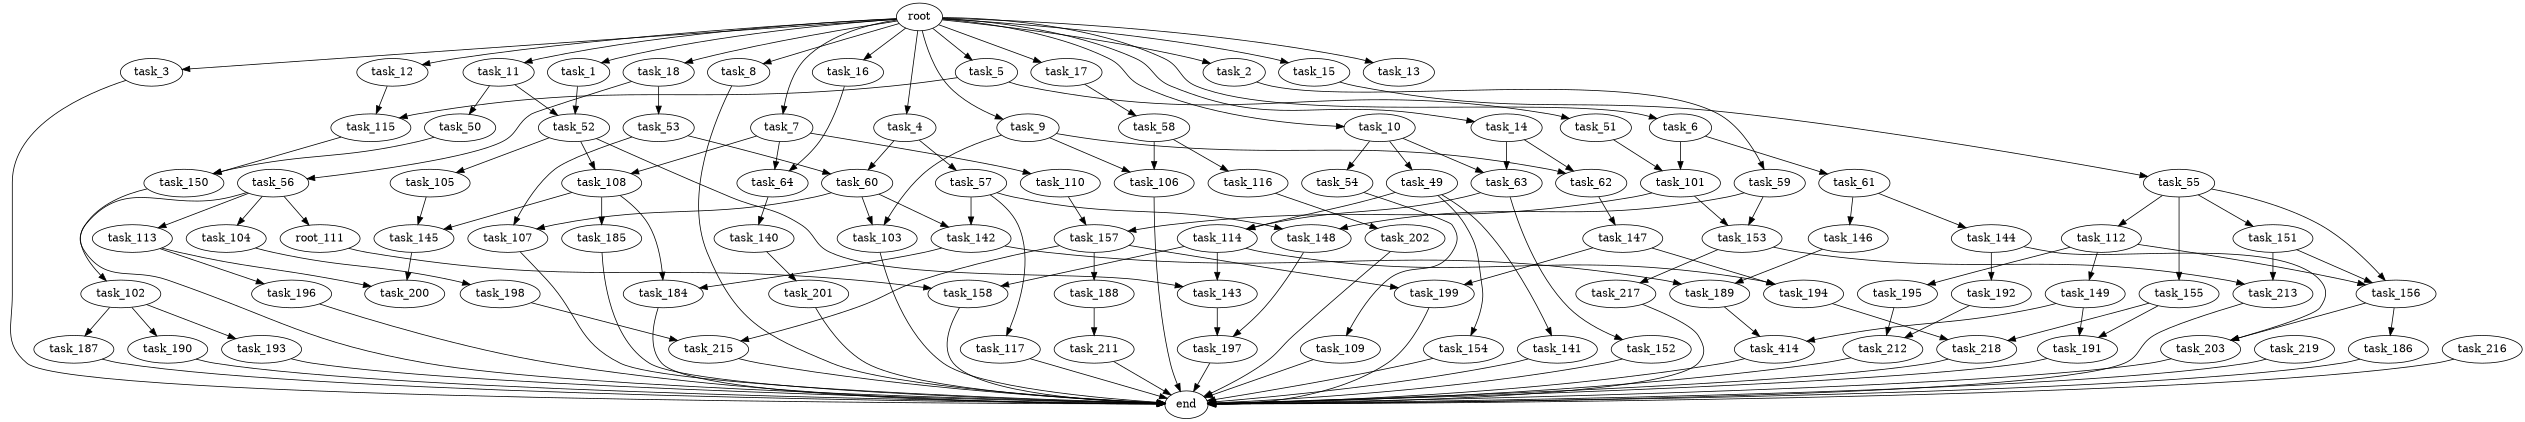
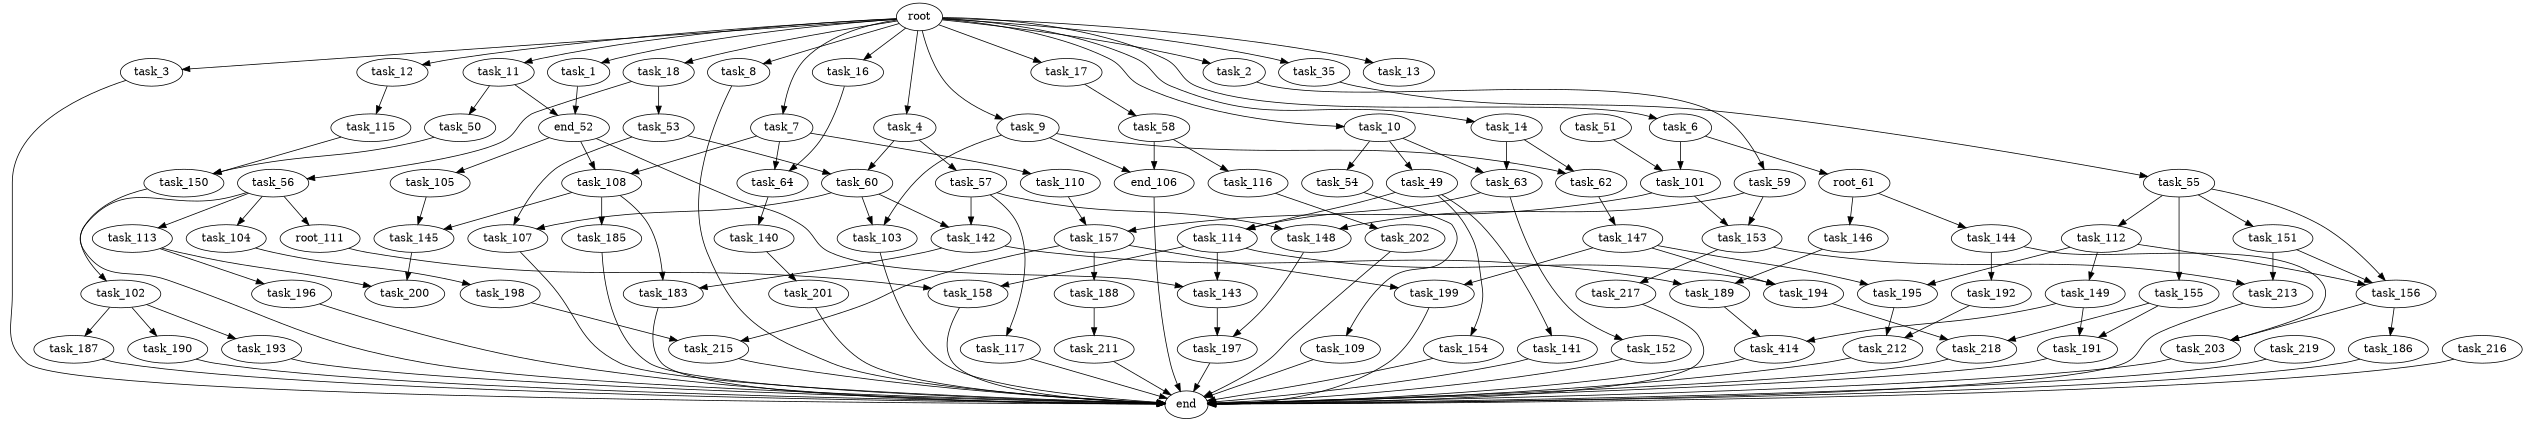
(986, 72) -> none
(1314, 72) -> (1314, 72)
(574, 128) -> (574, 128)
(1154, 183) -> (1154, 183)
(1854, 183) -> (1854, 183)
none -> (1759, 263)
(663, 294) -> (663, 294)
